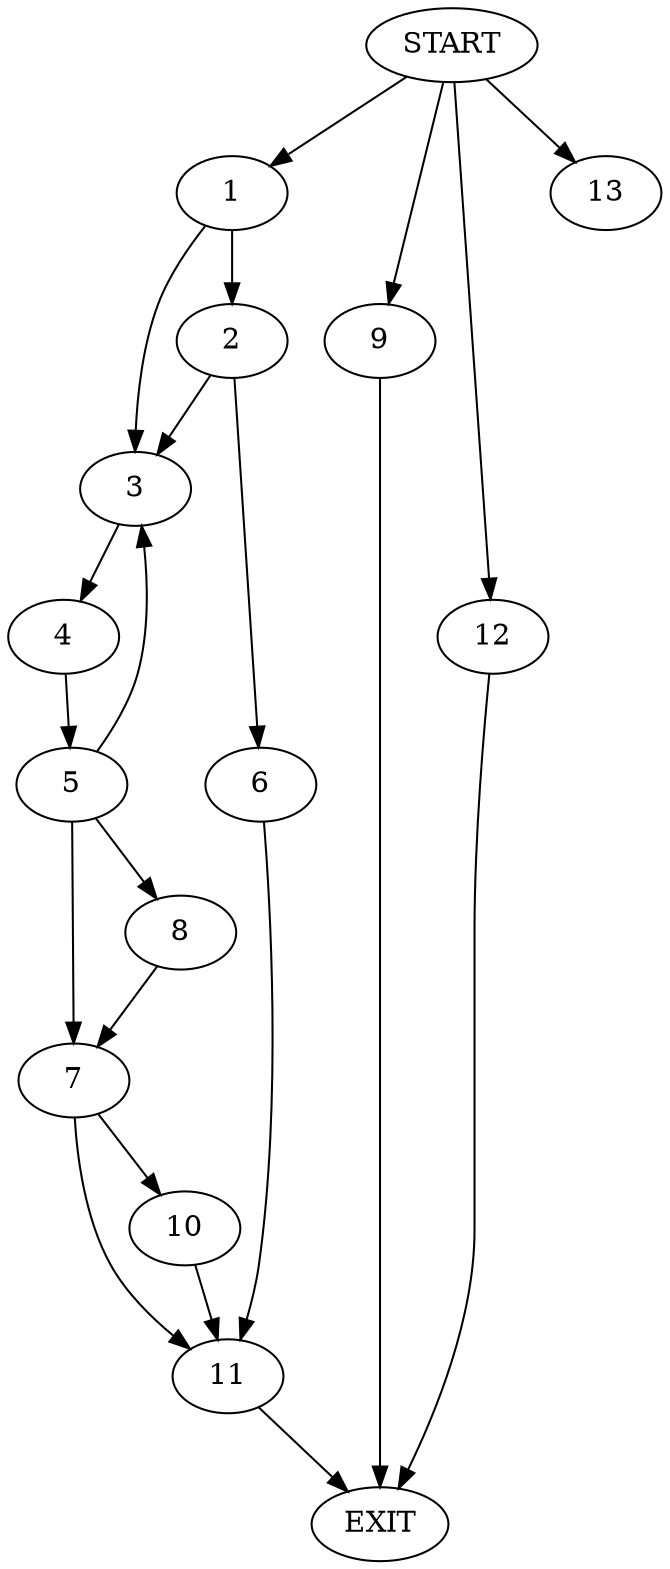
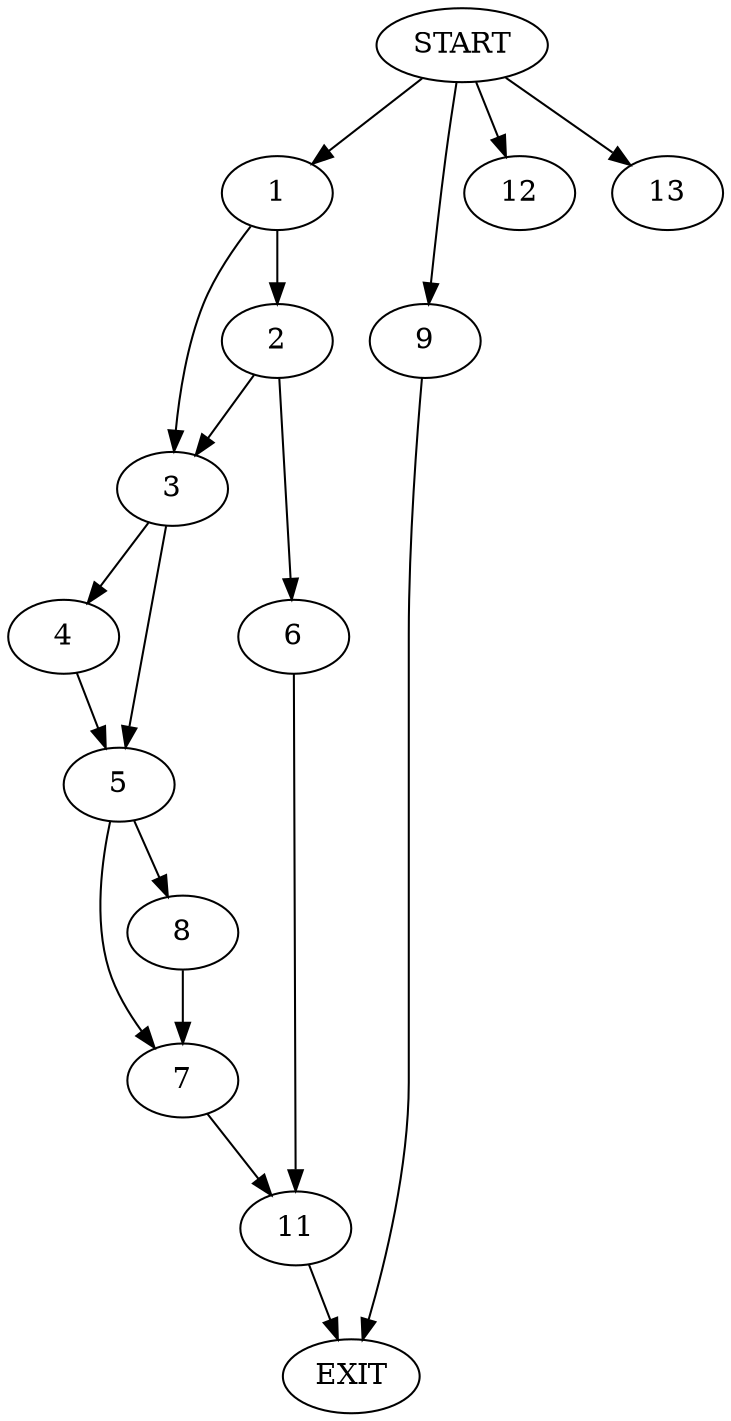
(142, 654) -> (148, 626)
(475, 1077) -> none
(185, 1228) -> none
